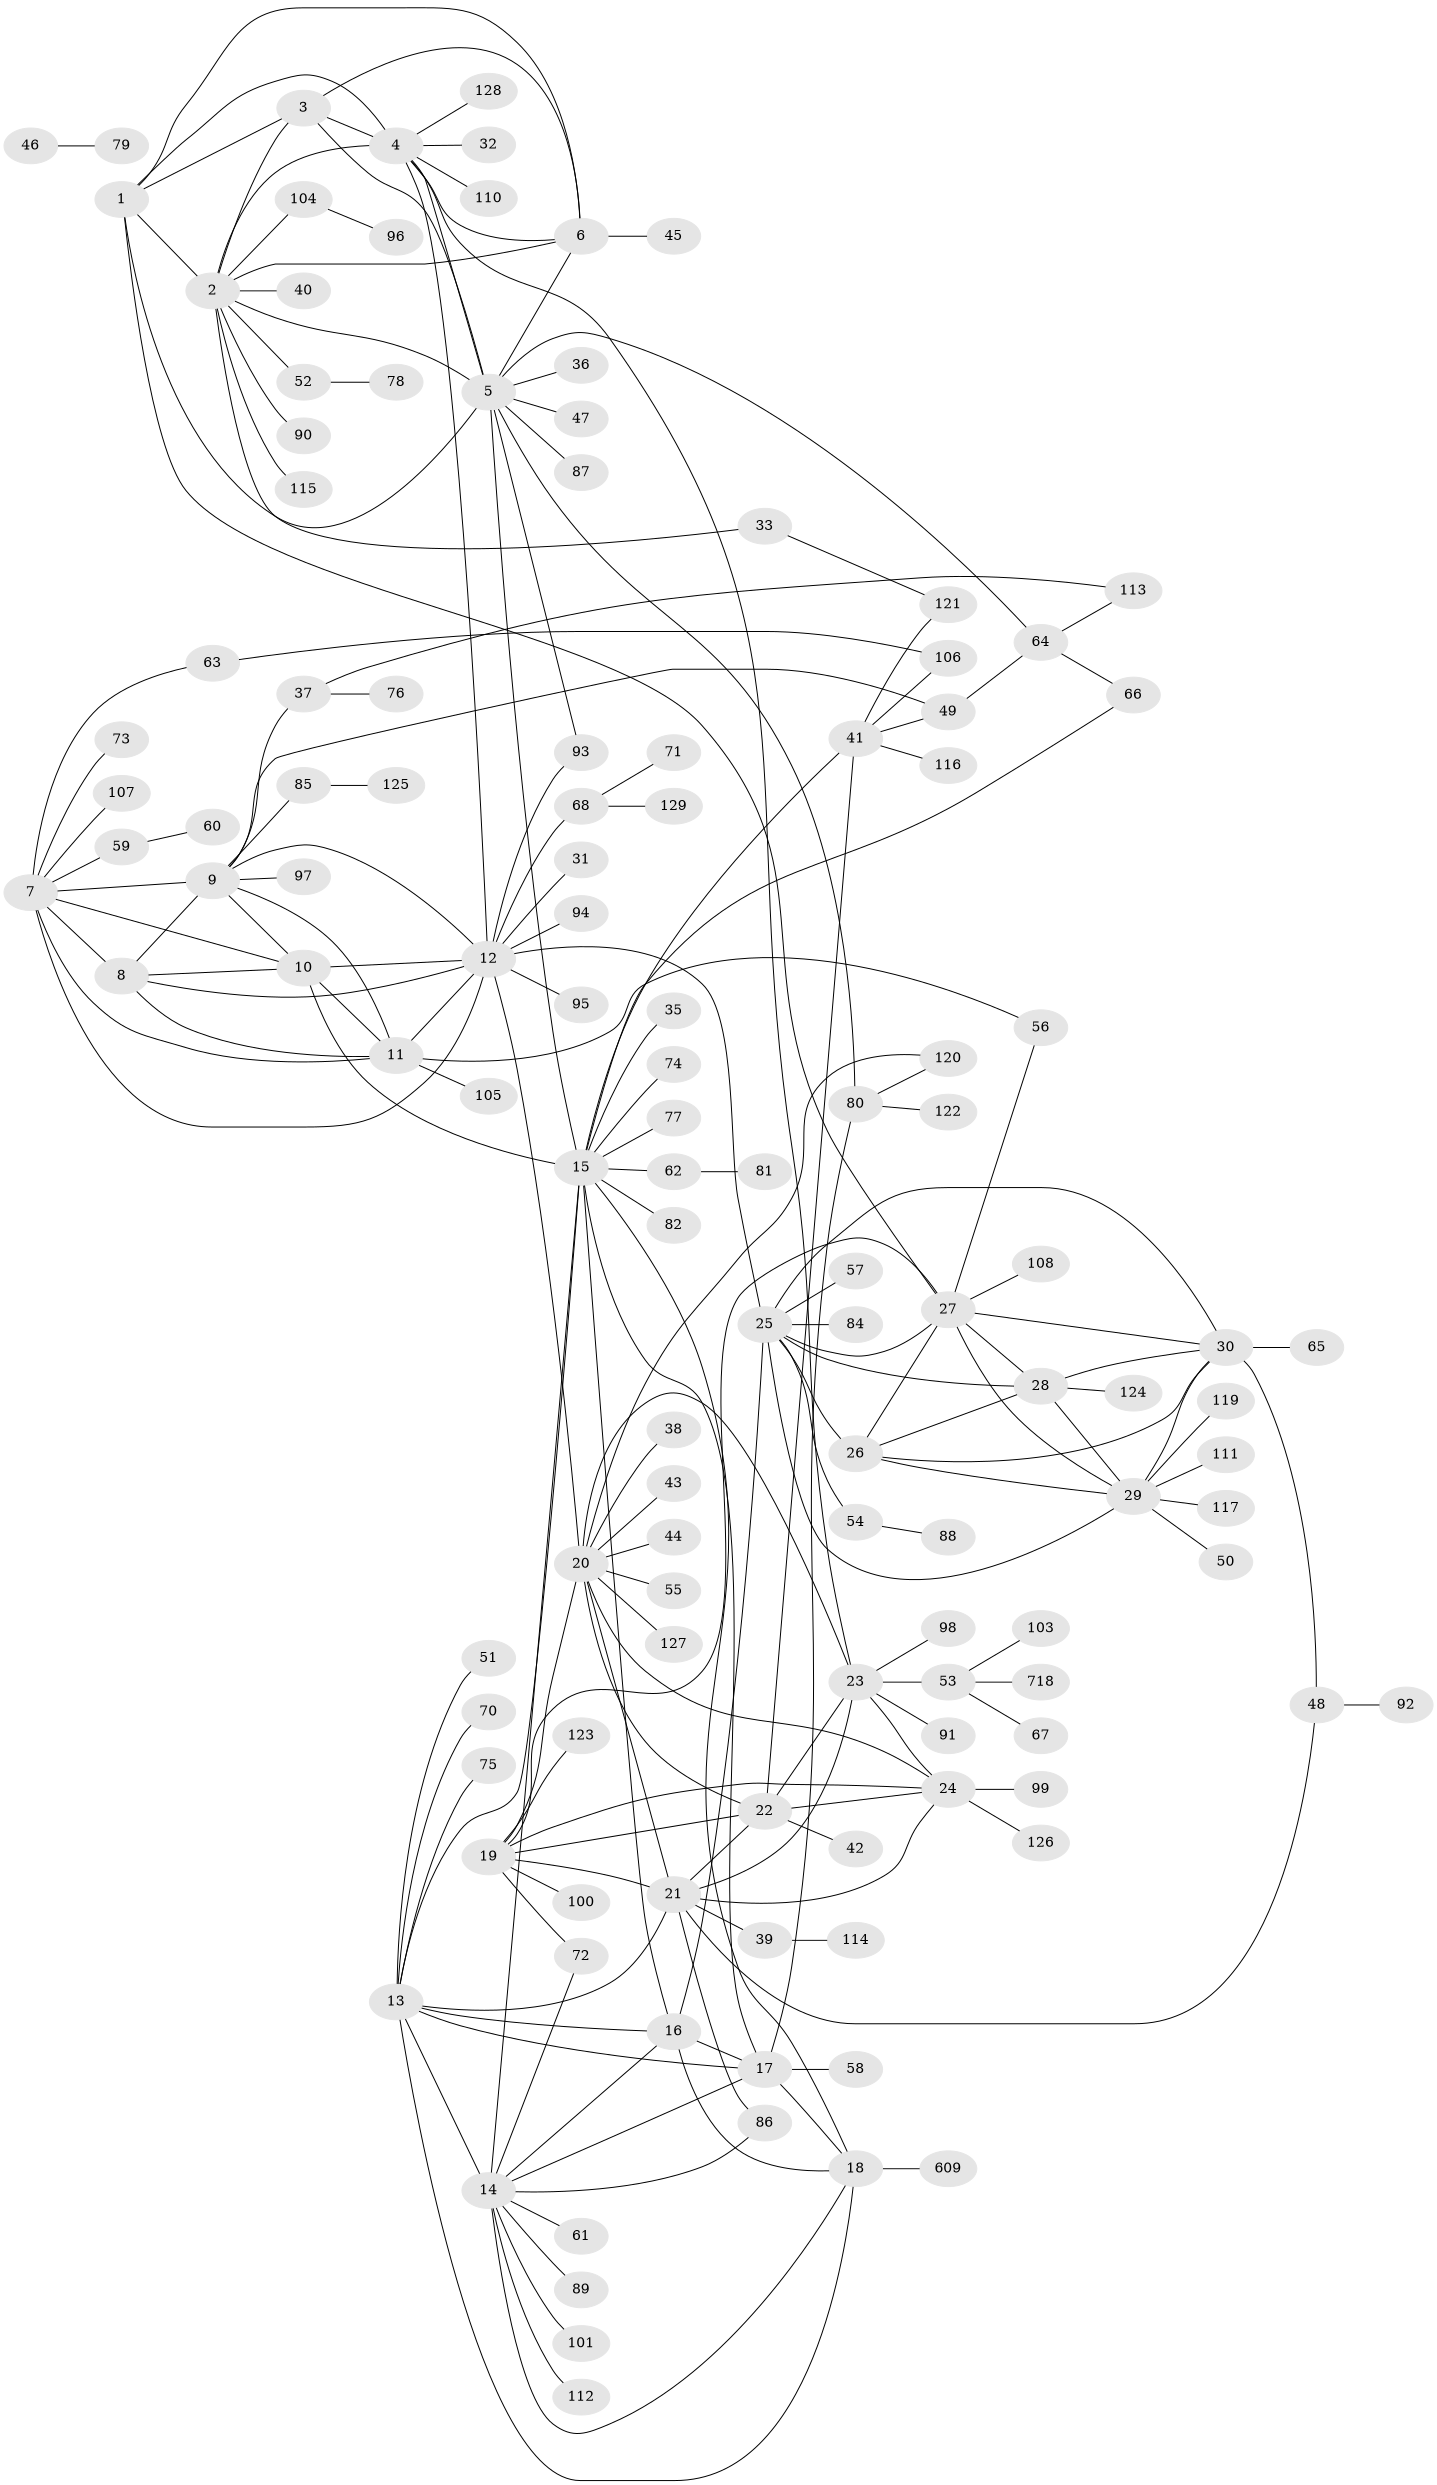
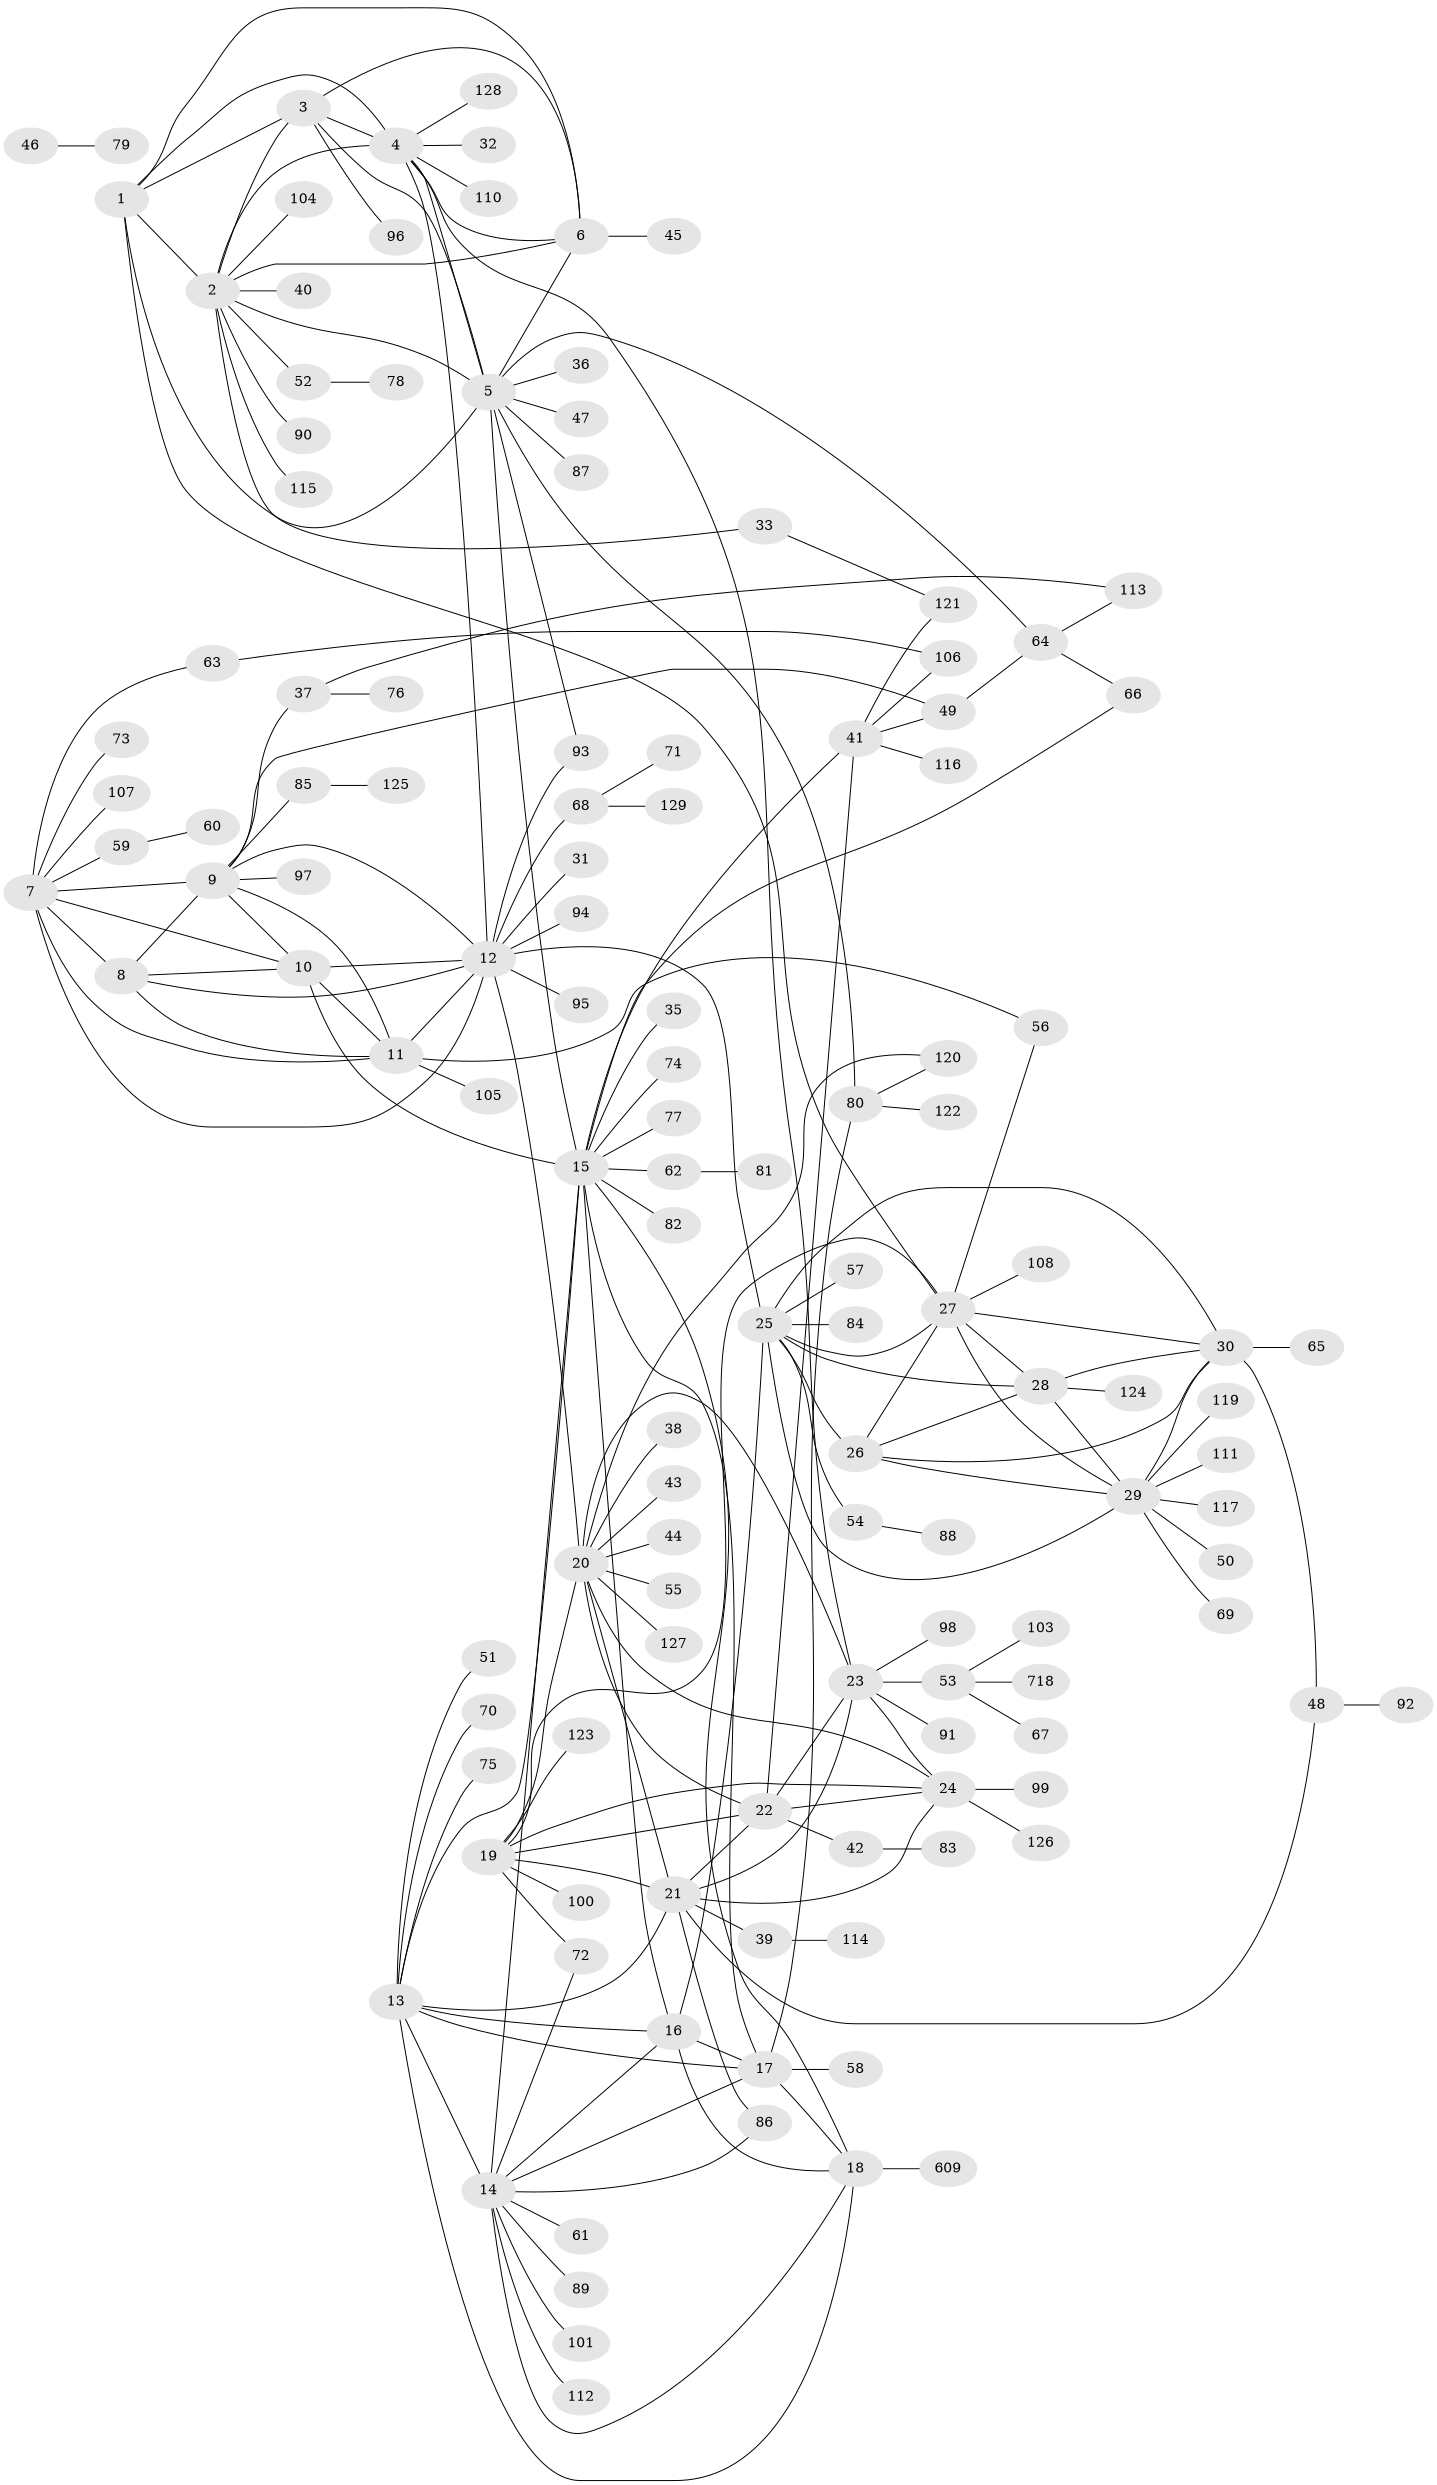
(350, 219) -> (346, 175)
none -> (1226, 1616)
none -> (948, 1849)
